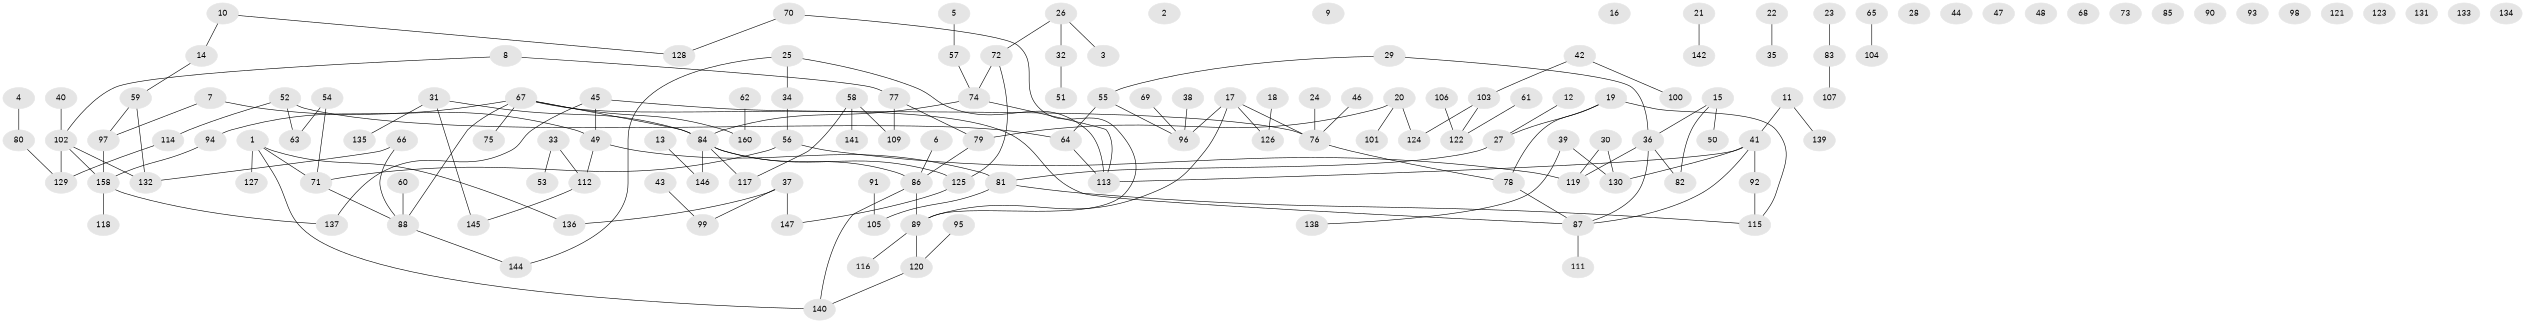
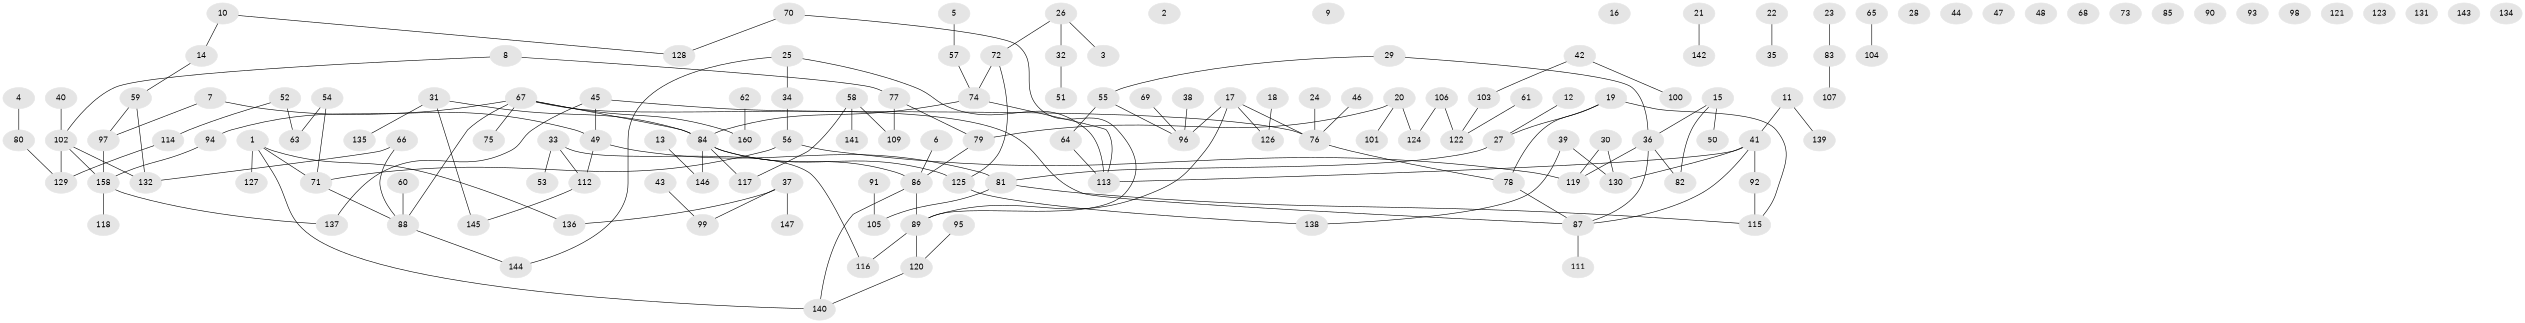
(2464, 14) -> (2464, 14)
(1453, 117) -> (1428, 119)
(692, 127) -> none
none -> (797, 167)
(879, 209) -> (1133, 213)
